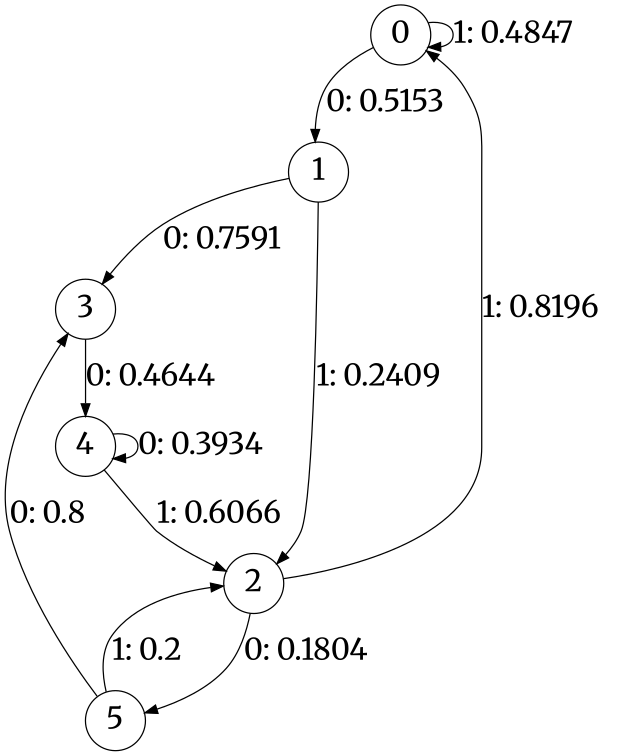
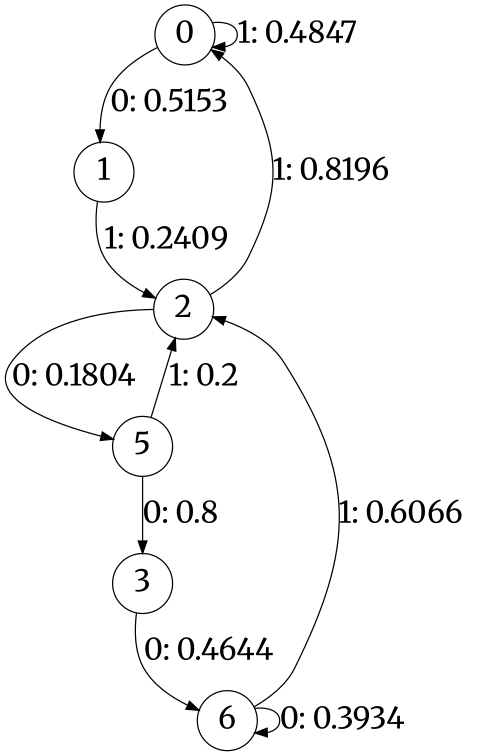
(190, 210) -> none
(86, 446) -> (227, 721)
